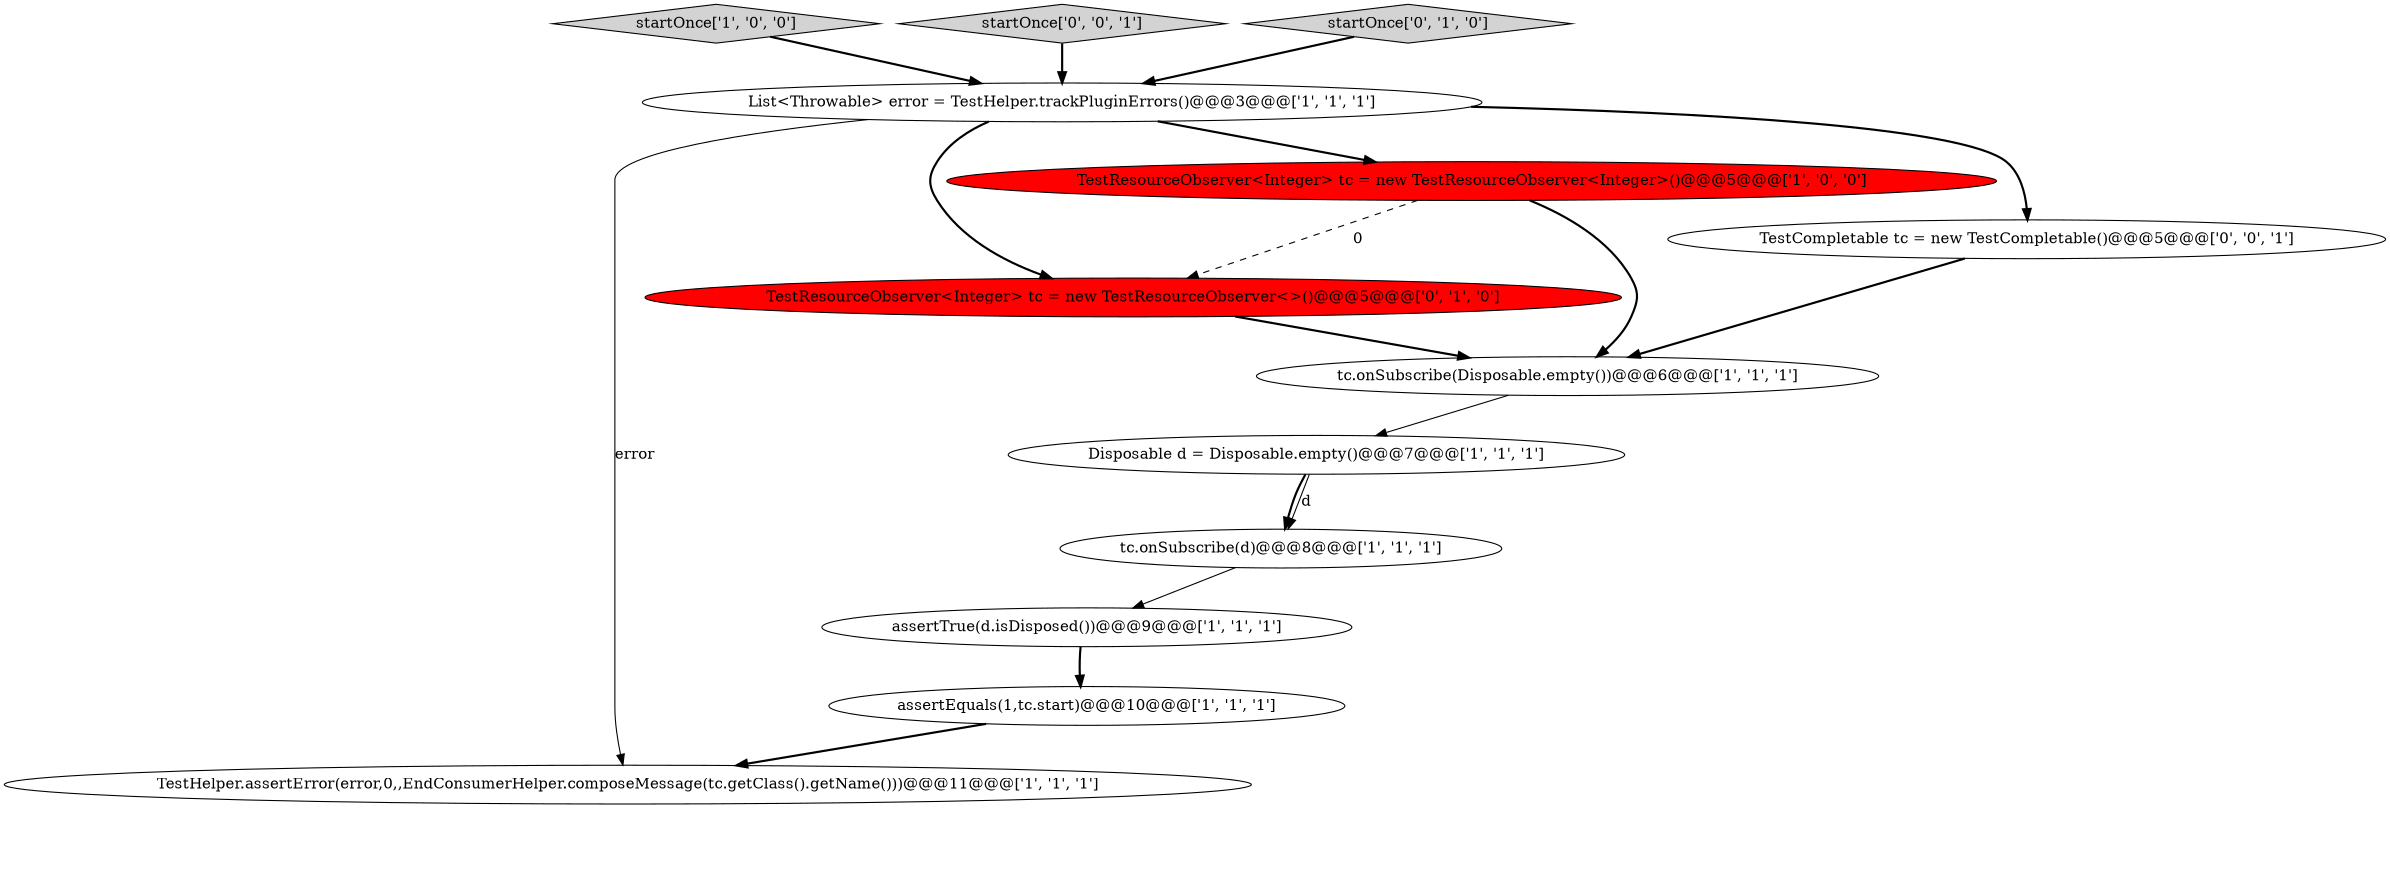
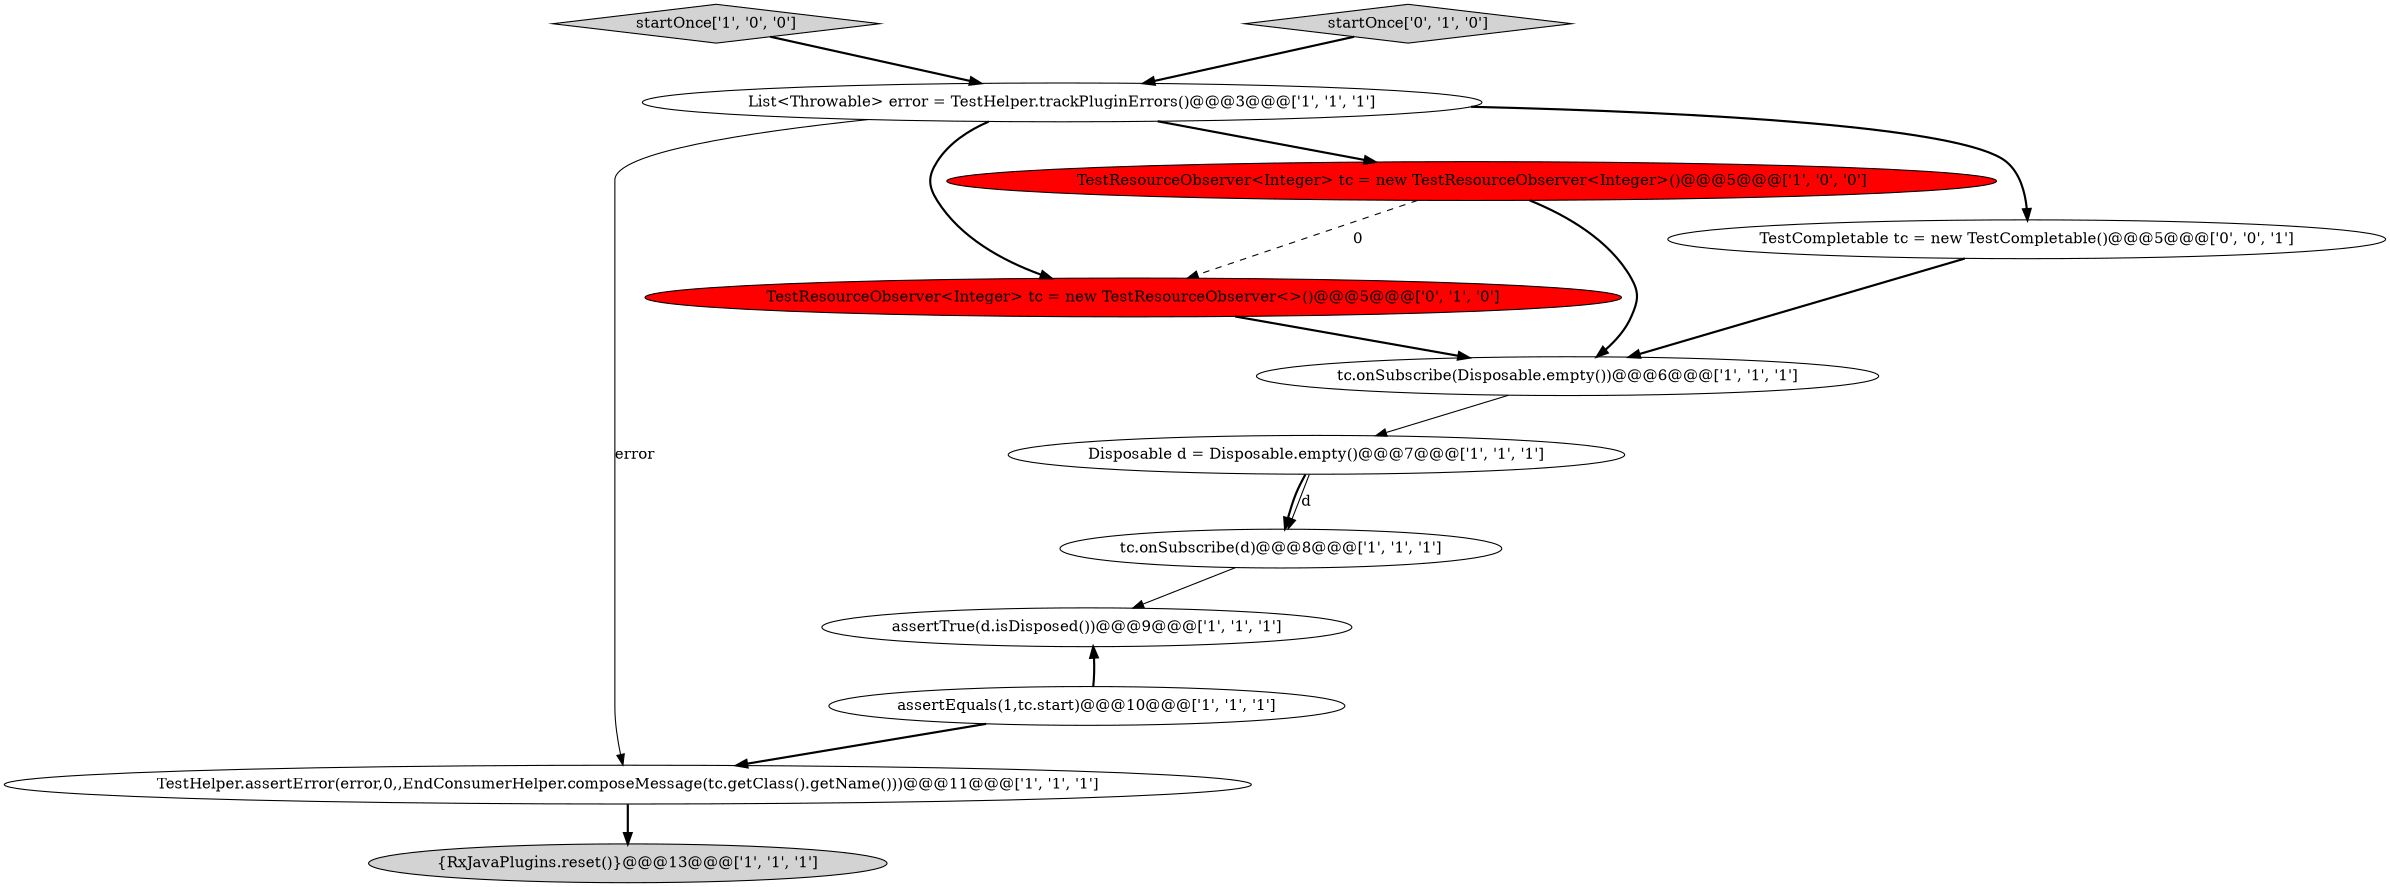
(1062, 24) -> none
(1080, 661) -> (1094, 672)
none -> (628, 863)
